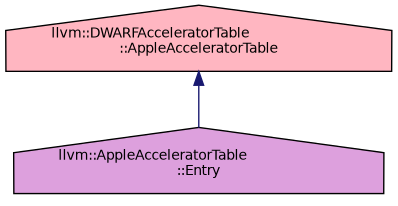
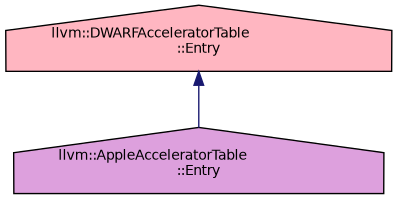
(199, 42) -> (199, 42)
